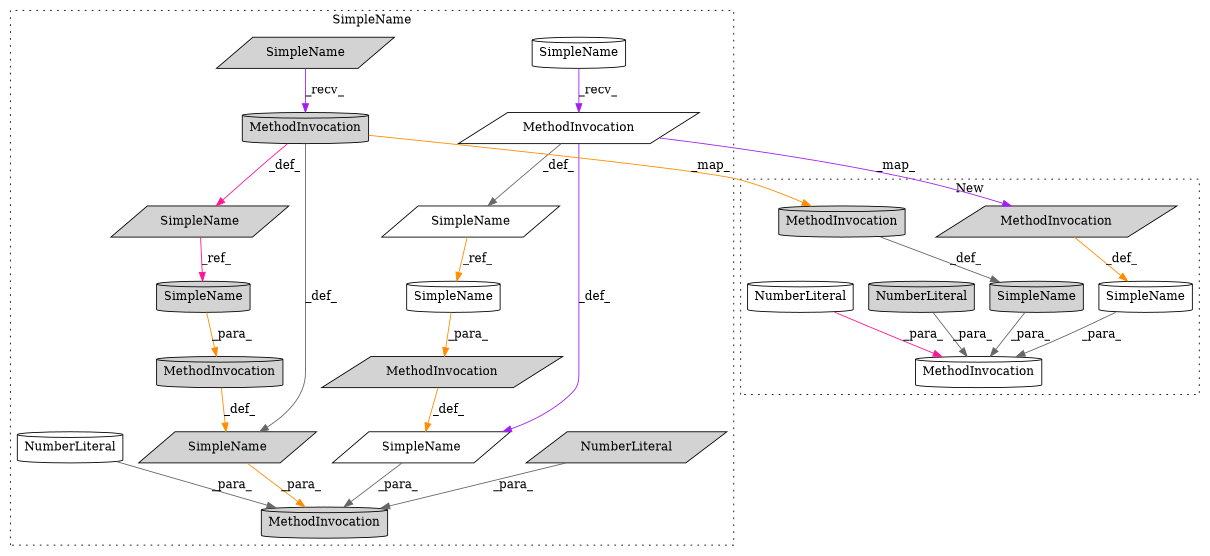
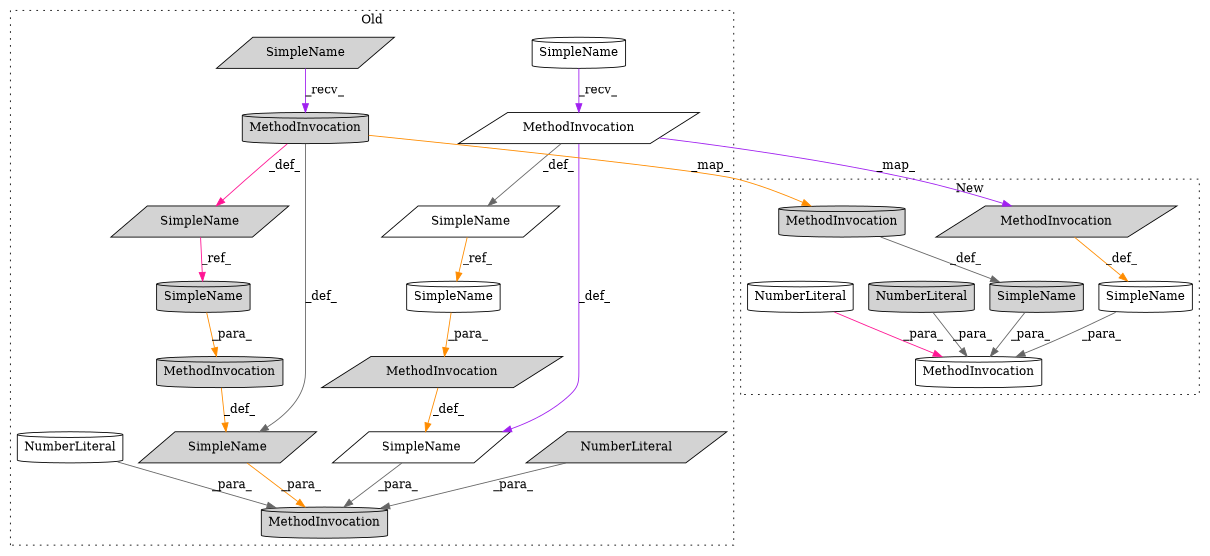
(372, 20) -> (372, 20)
